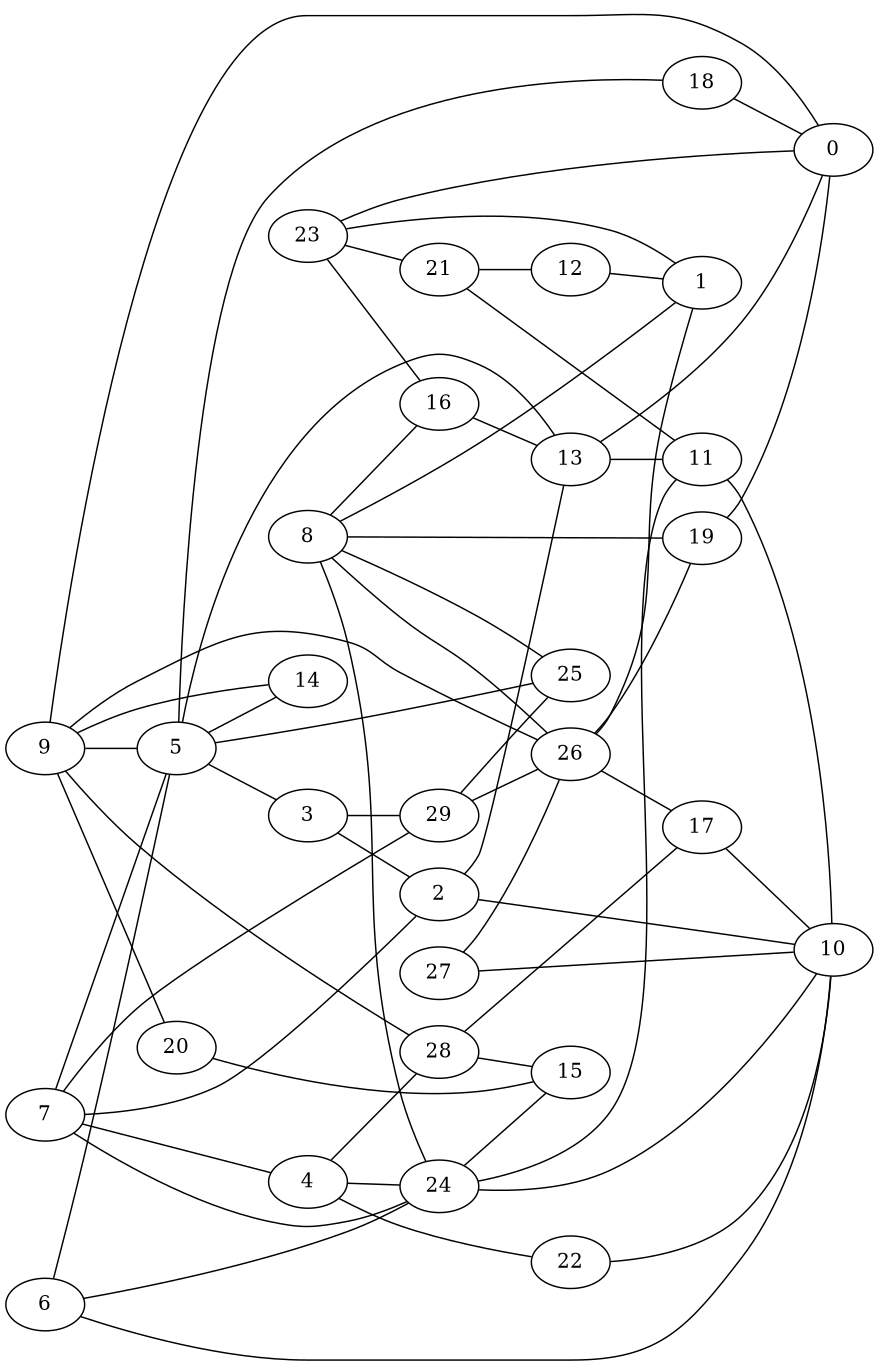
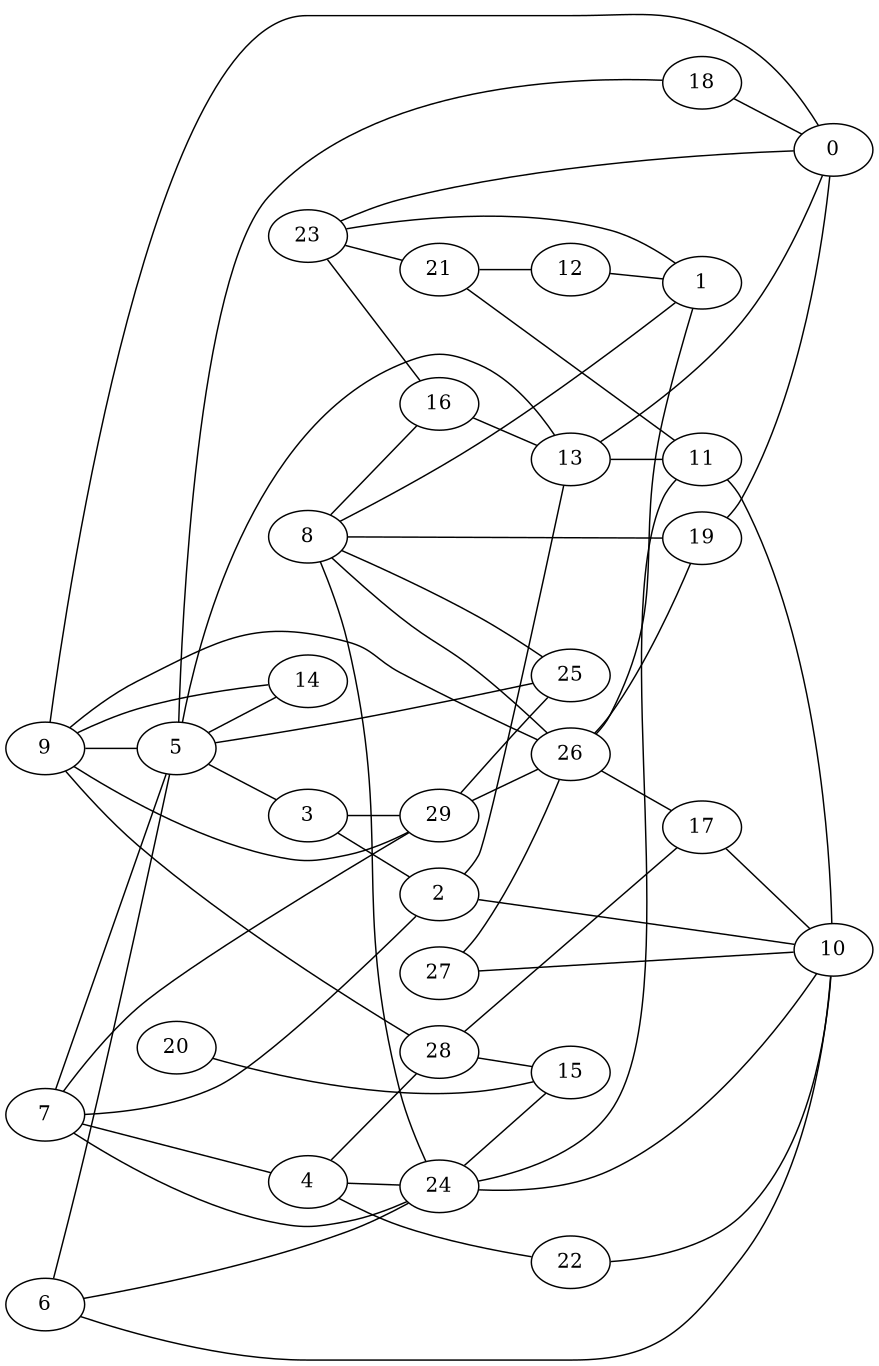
(111, 898) -> (235, 845)
